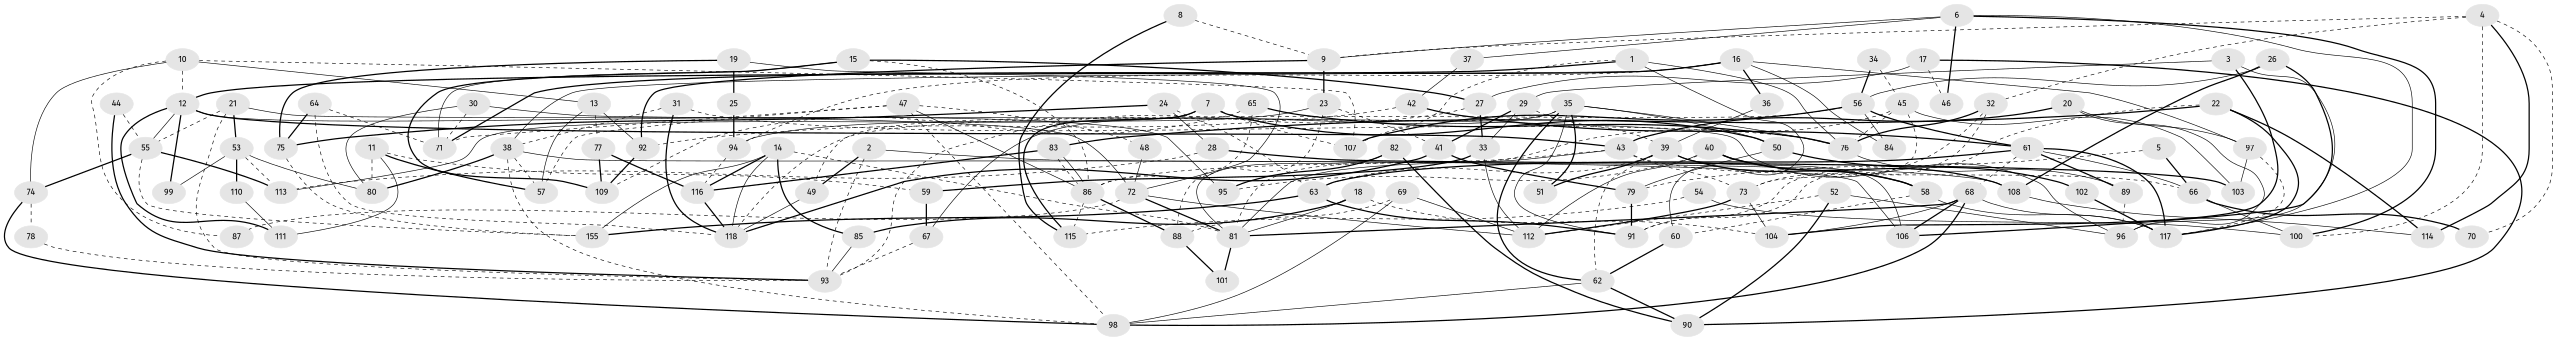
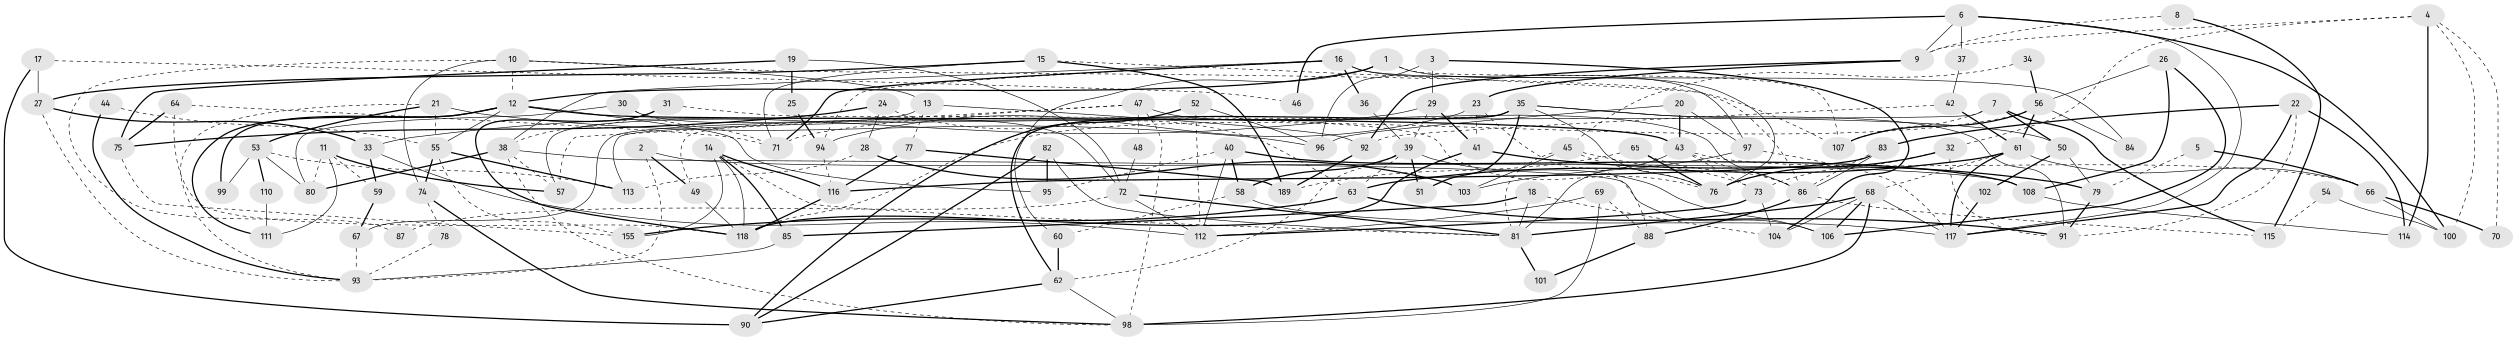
(602, 193) -> (1285, 193)
(2126, 193) -> none
